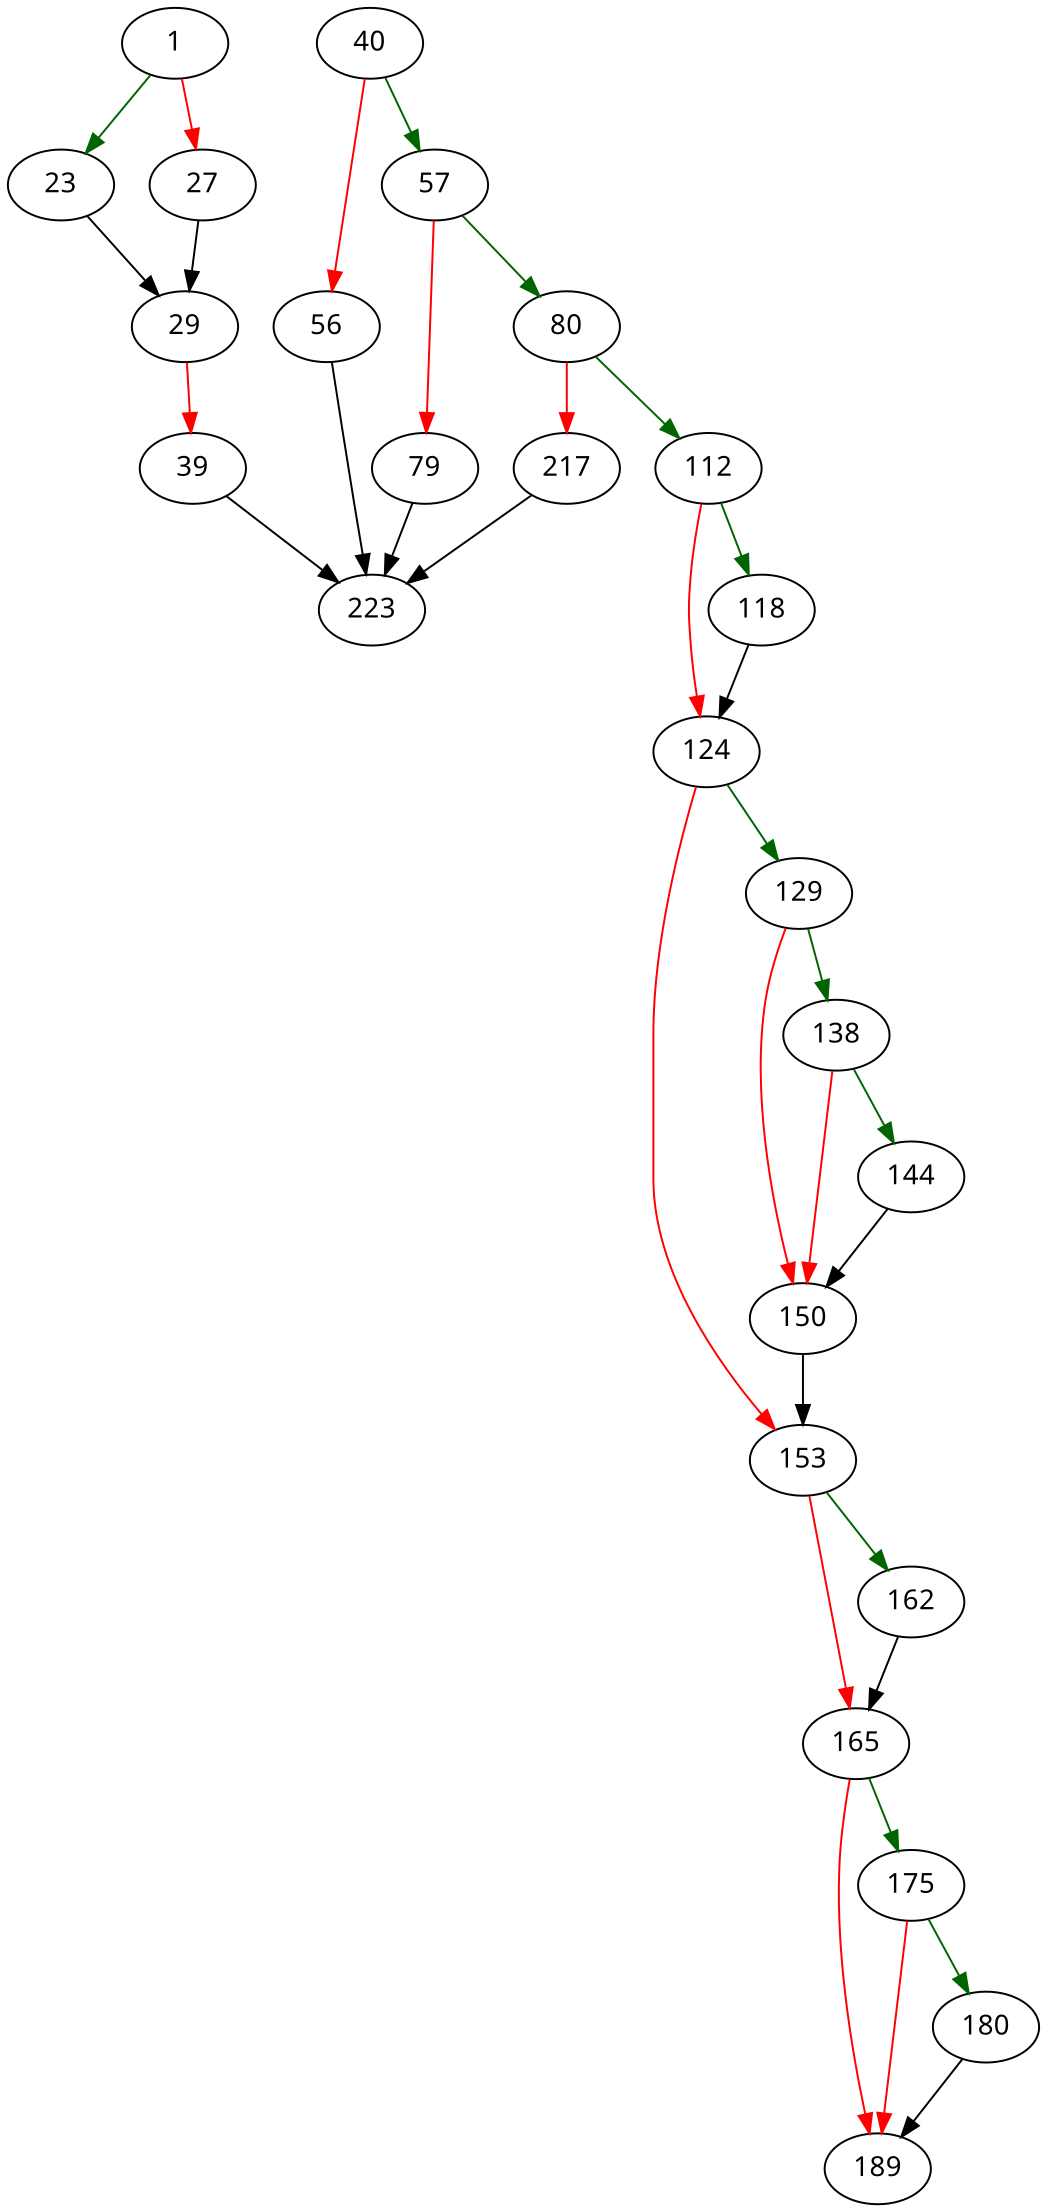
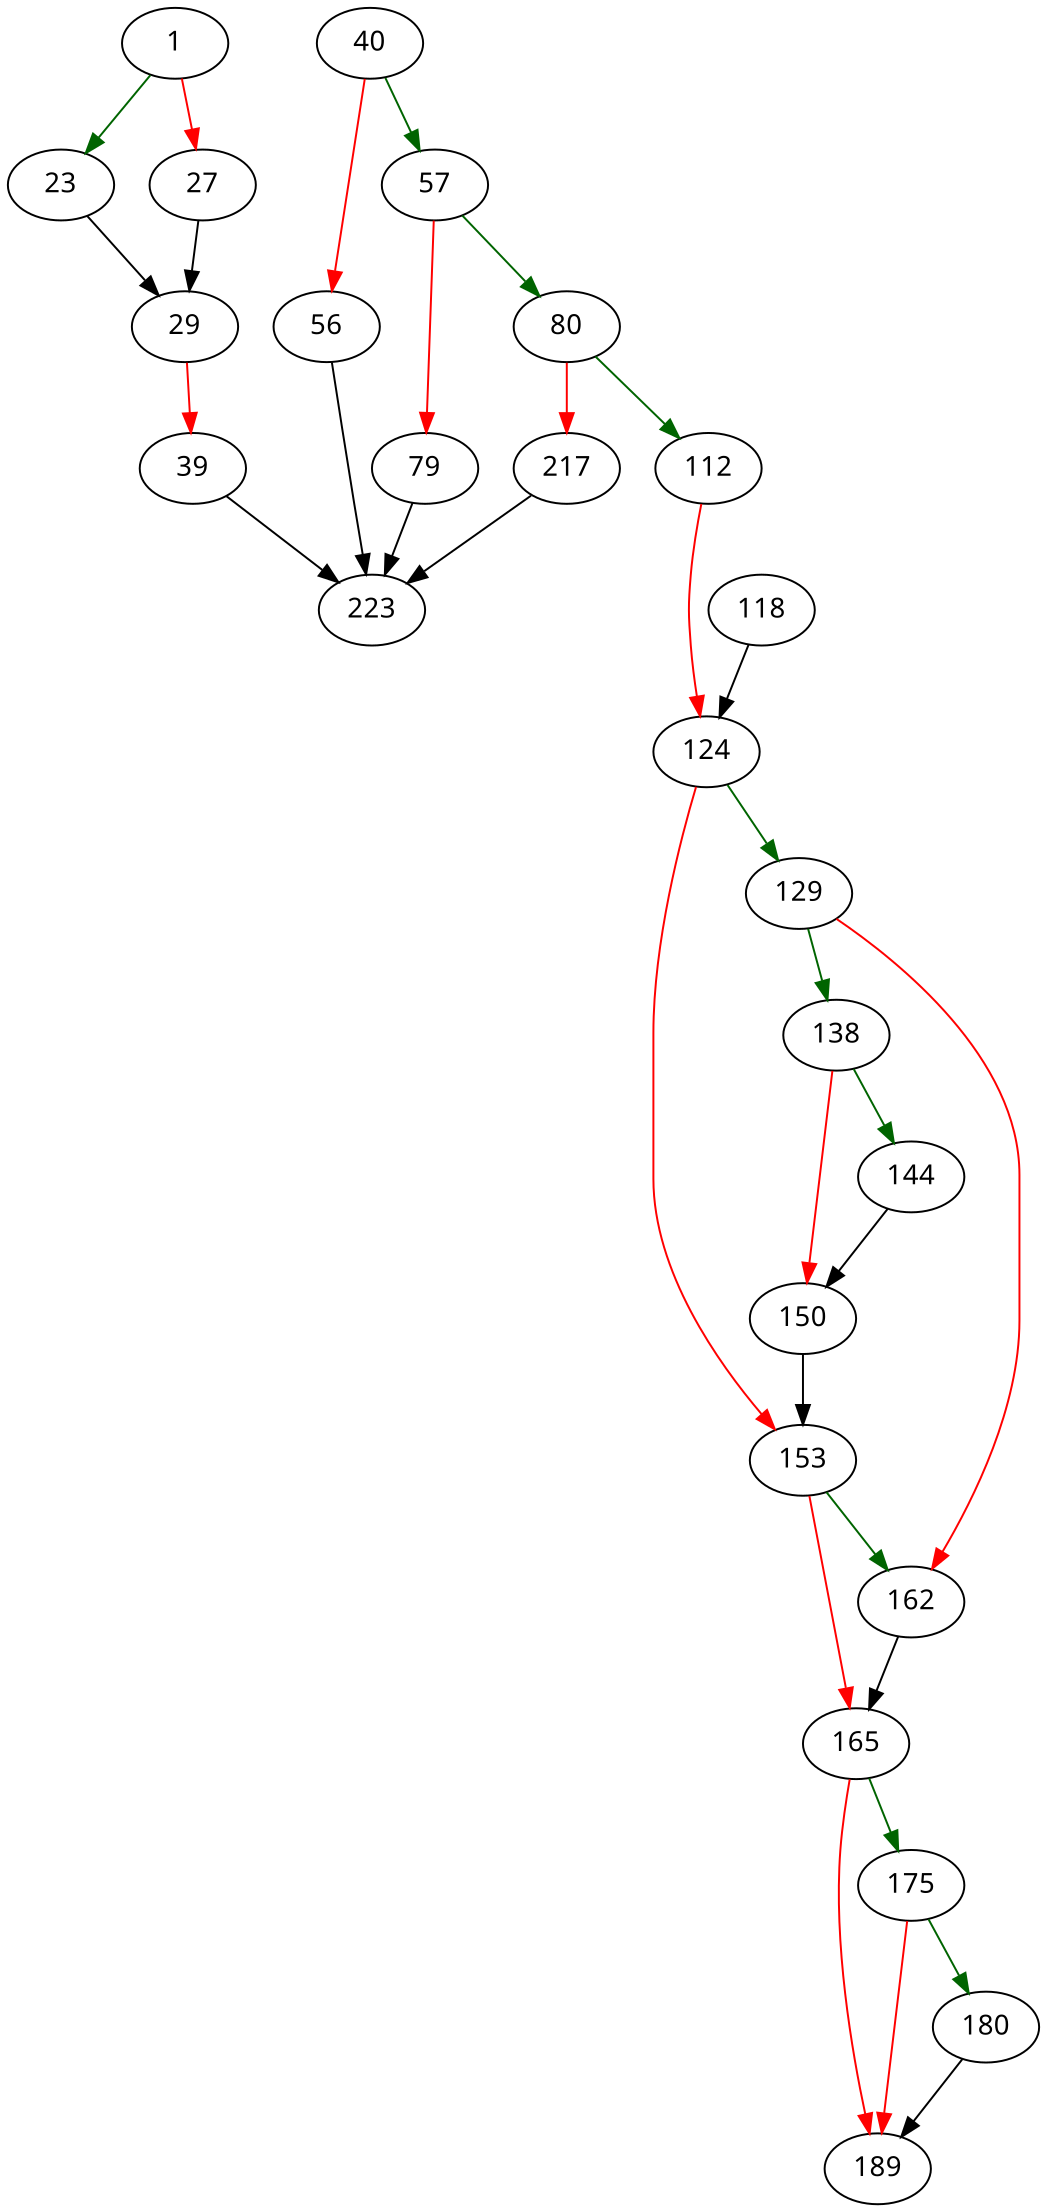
(731, 530) -> none
(762, 1096) -> (1019, 1208)
